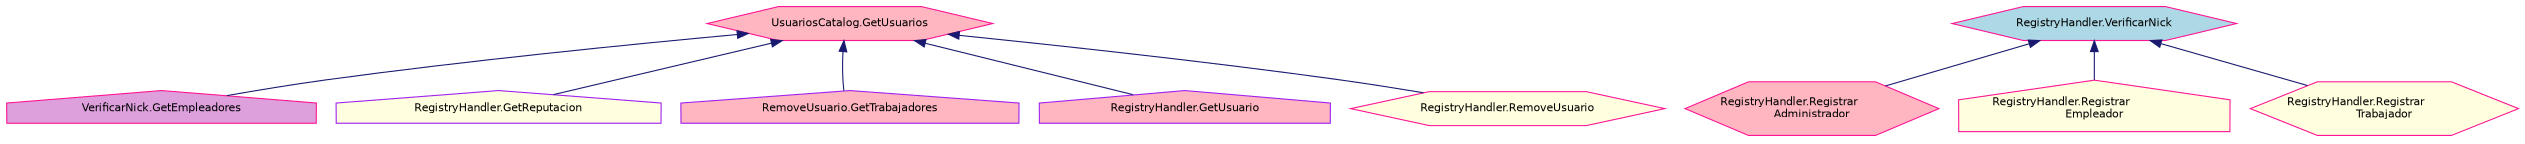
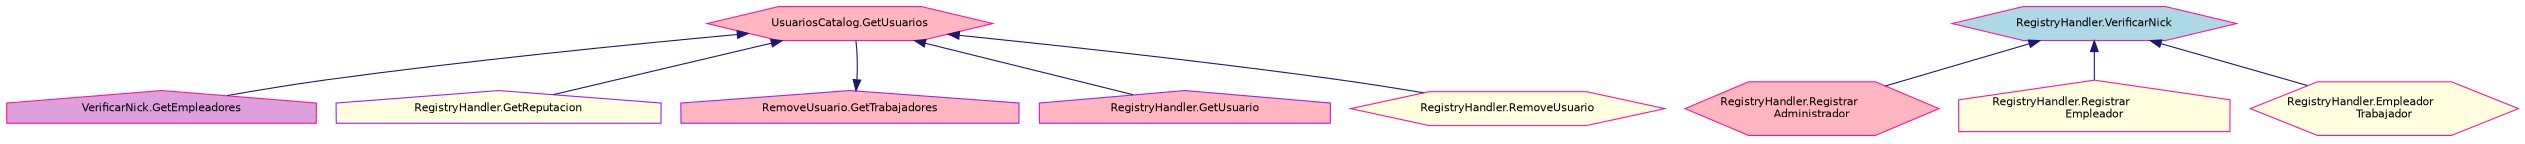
(843, 71) -> (857, 60)
(2384, 109) -> (2384, 109)
